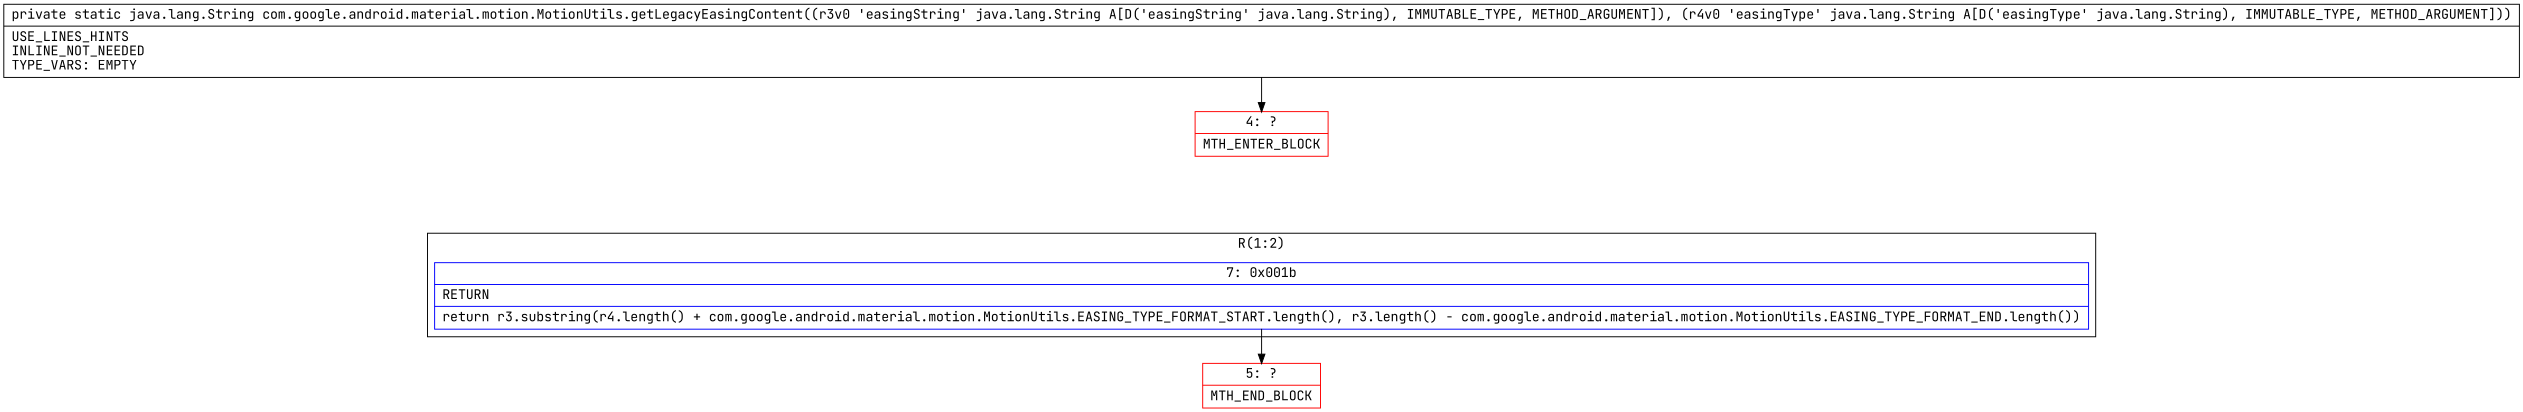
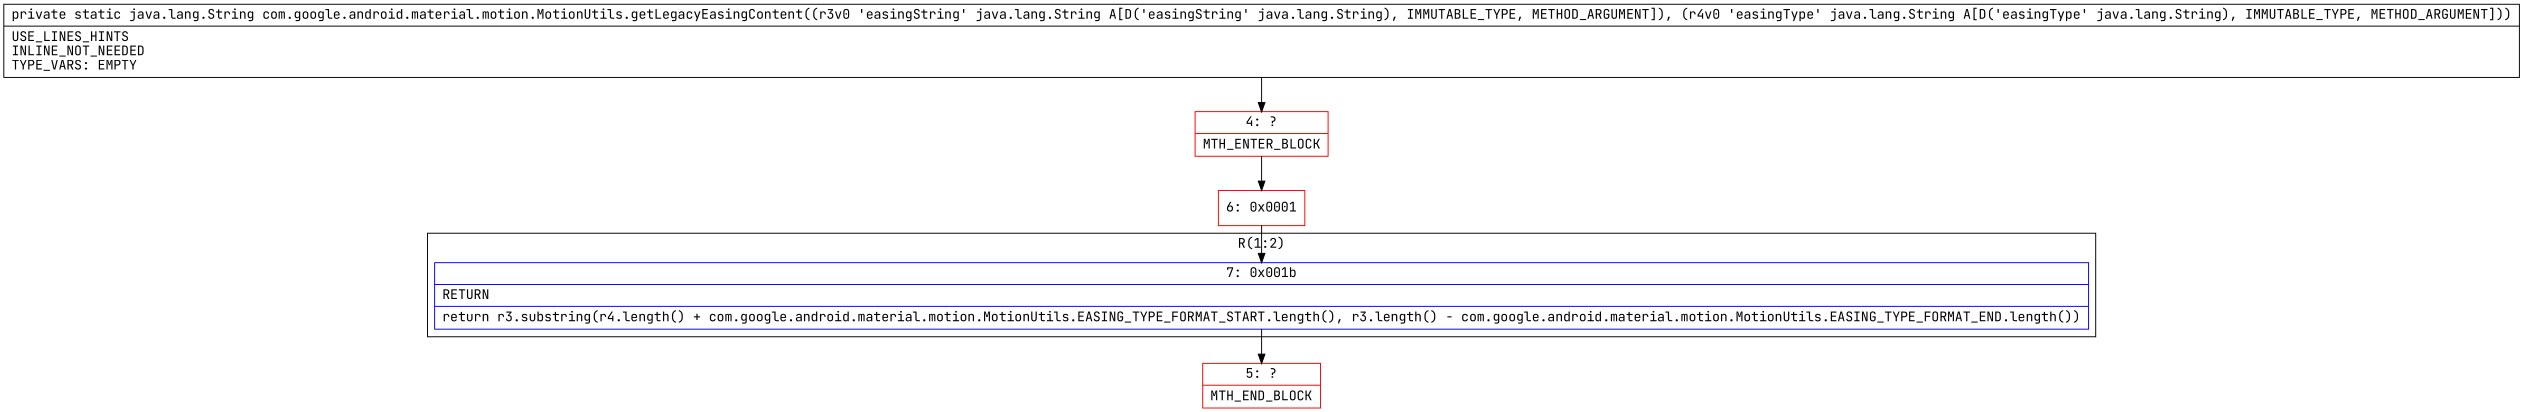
none -> (1262, 208)
